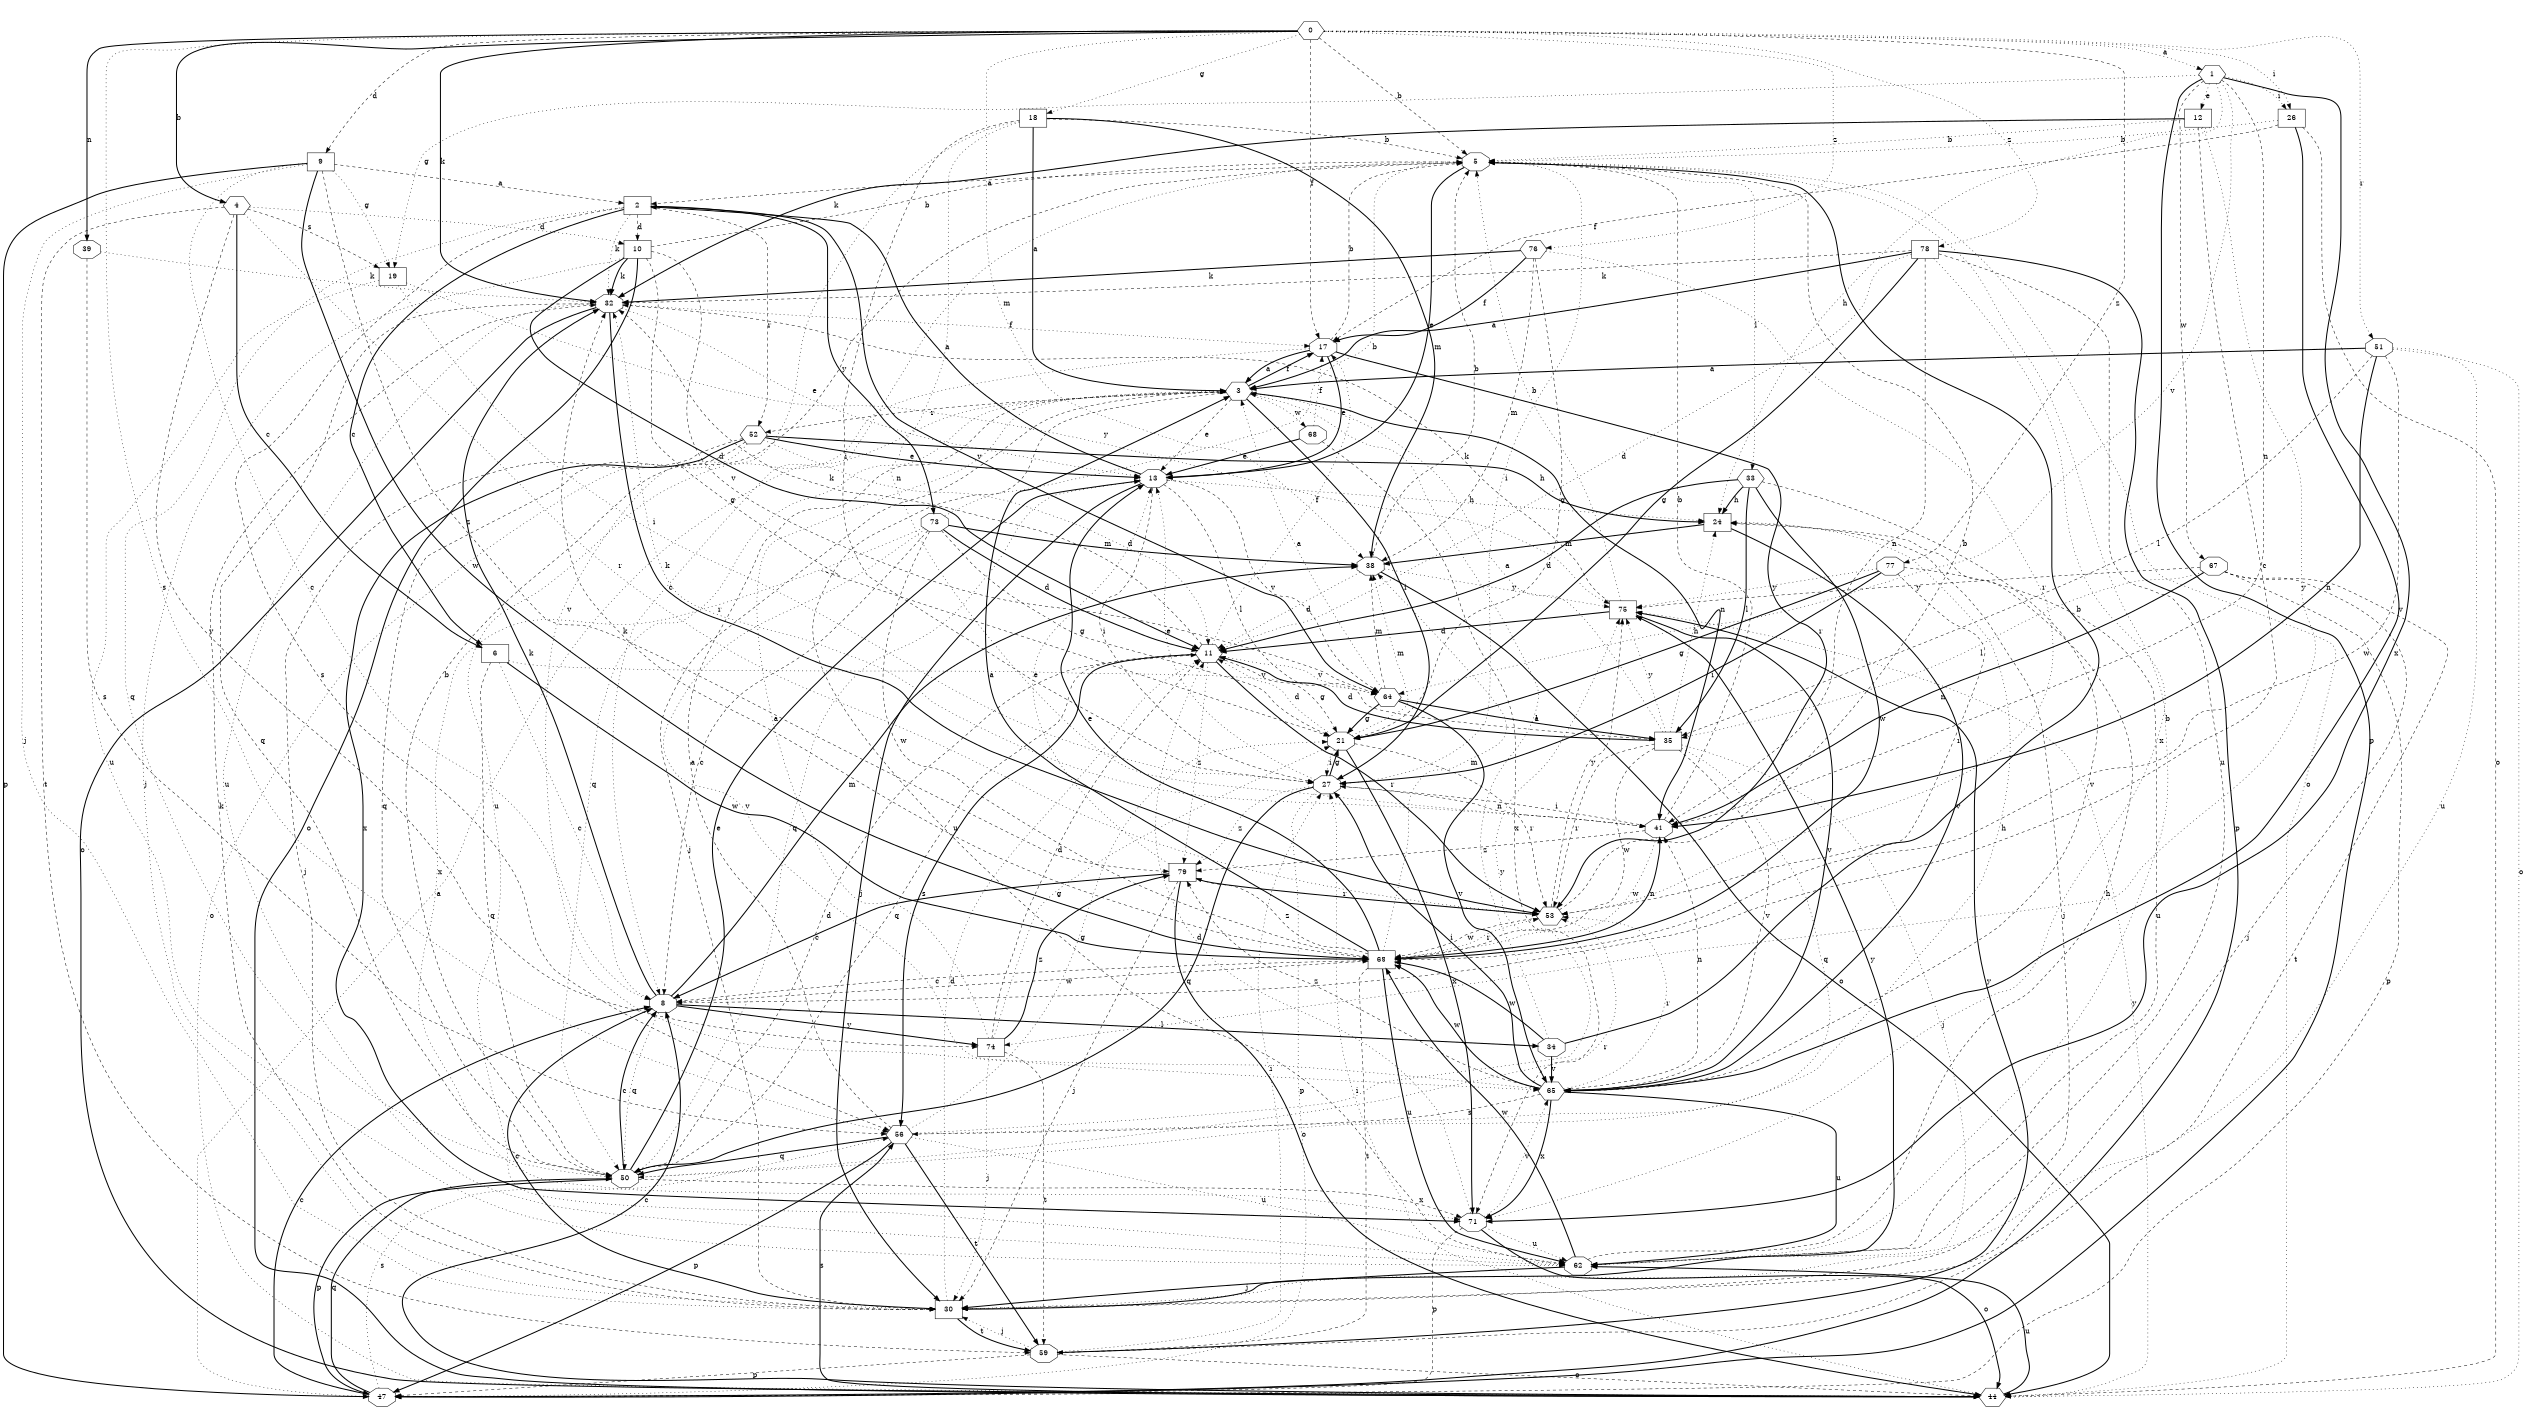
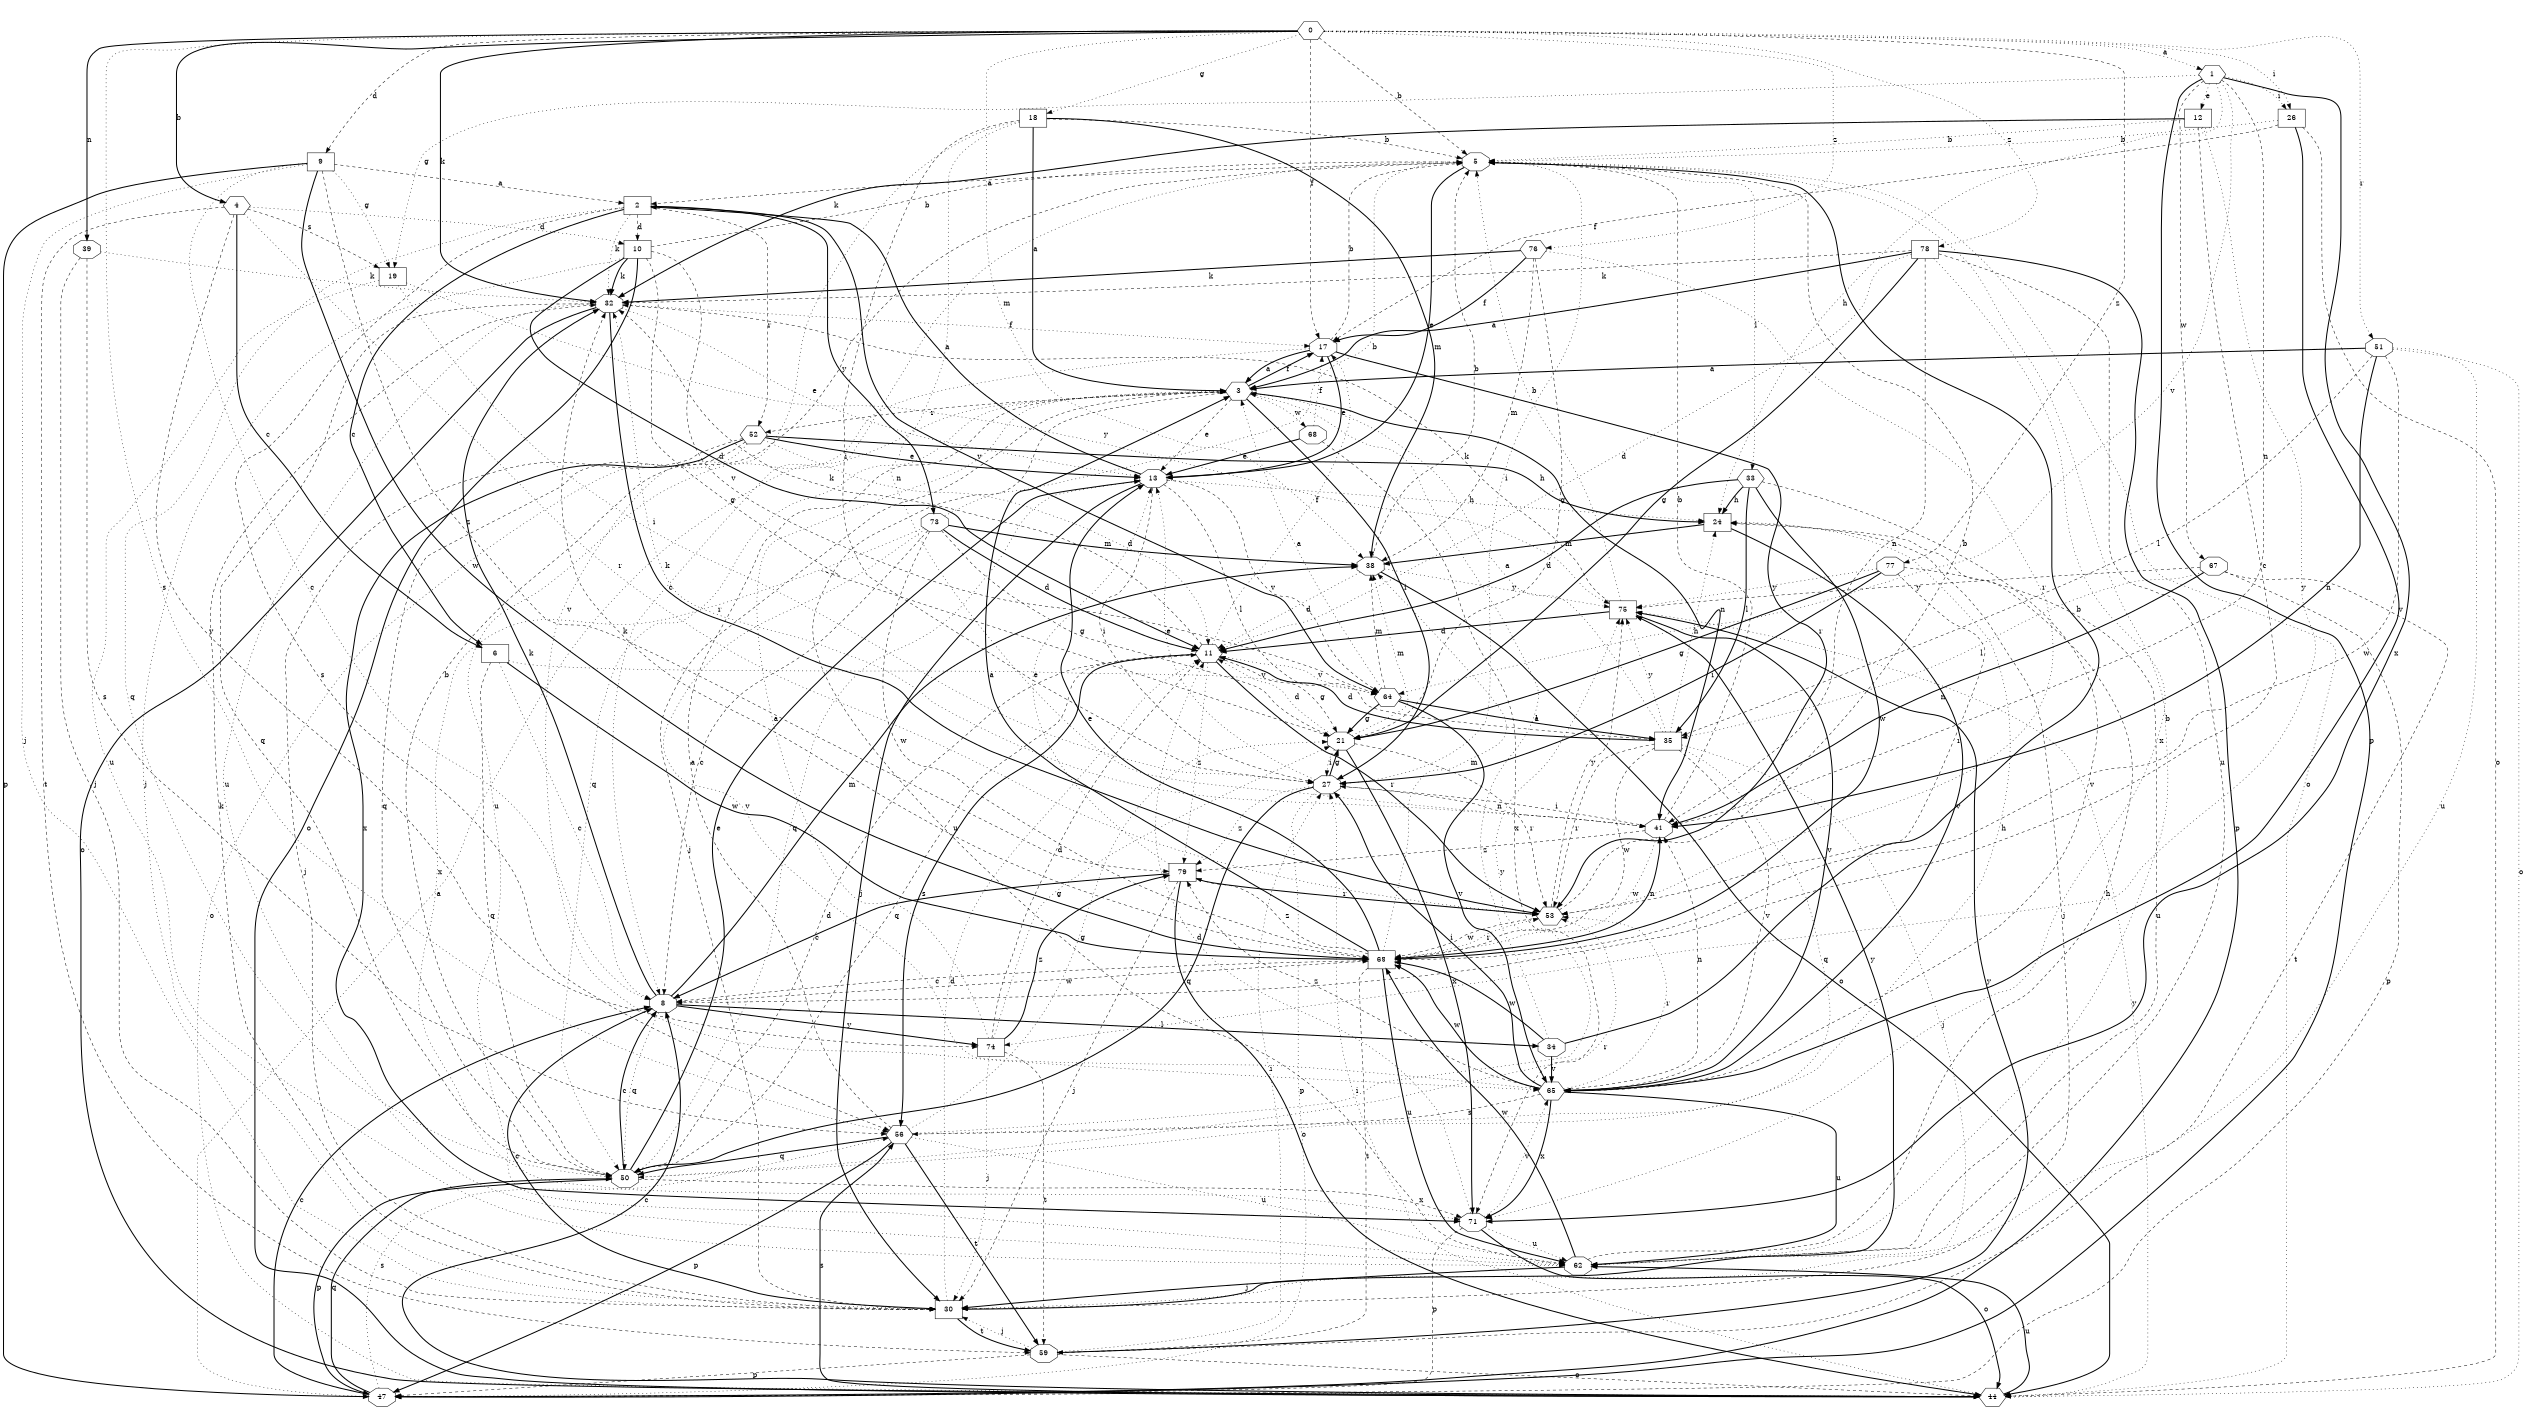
(1998, 1248) -> (153, 1085)
